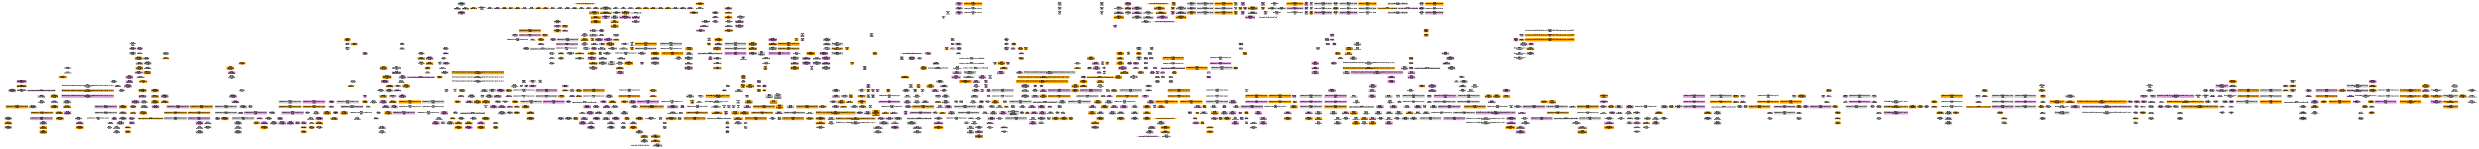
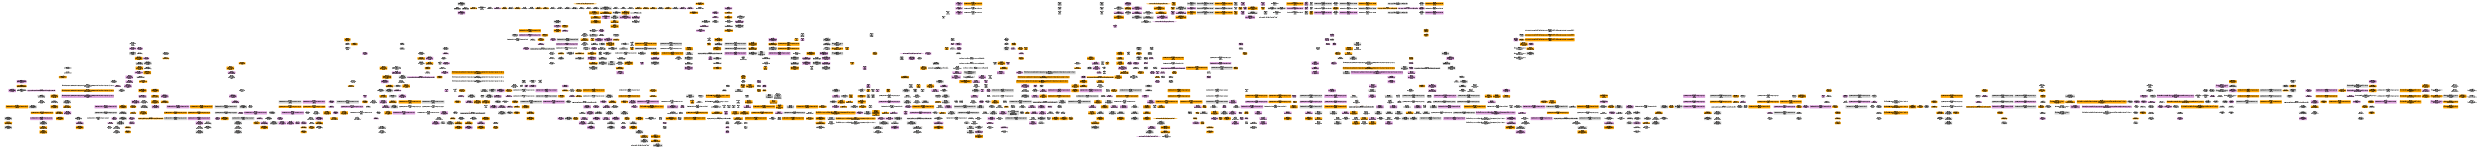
(1524, 44) -> (1524, 44)
(1896, 113) -> (1896, 113)
